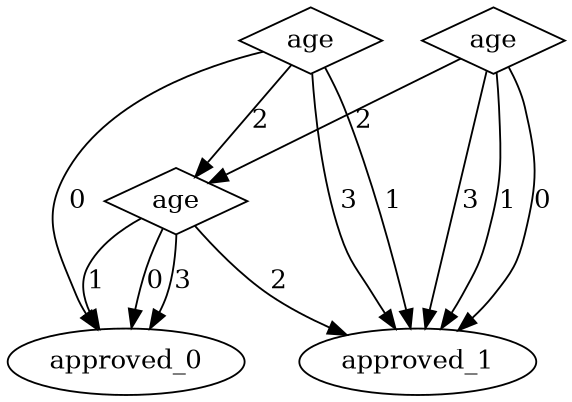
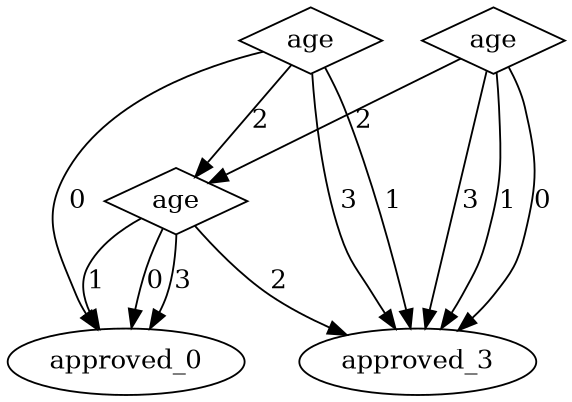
(418, 362) -> (418, 362)
